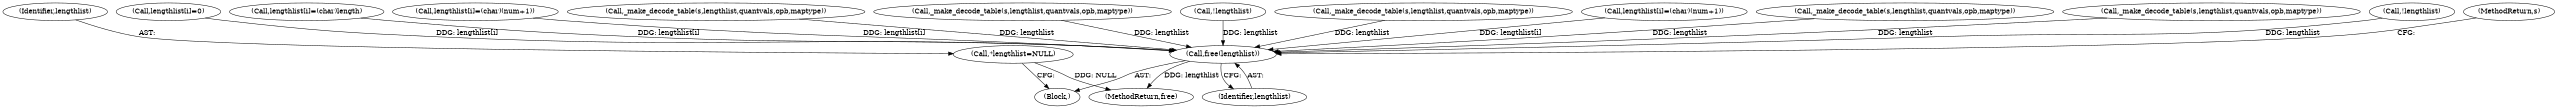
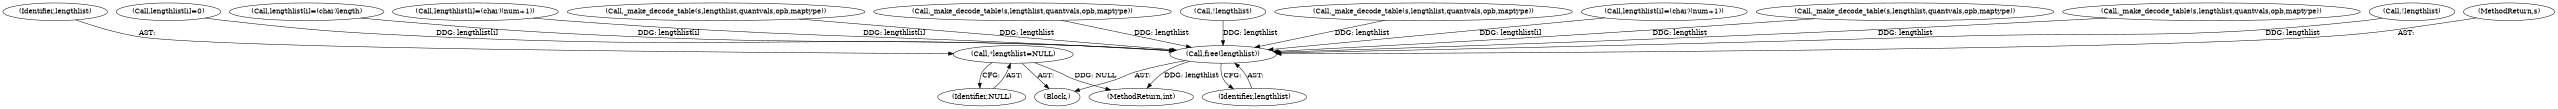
(2407, 33) -> (2407, 33)
(1047, 76) -> (1047, 76)
none -> (982, 97)
(1141, 97) -> (1141, 97)
